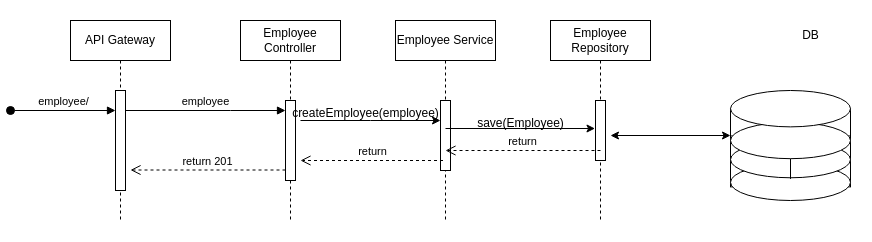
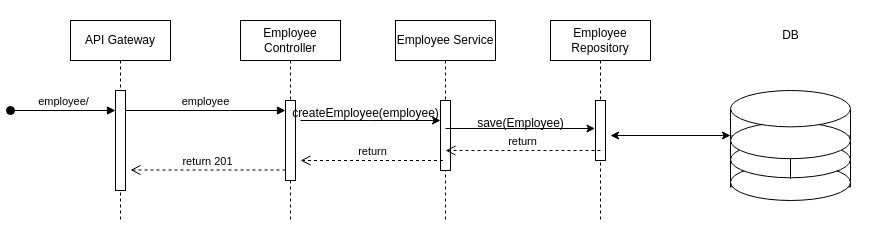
(811, 36) -> (791, 36)
